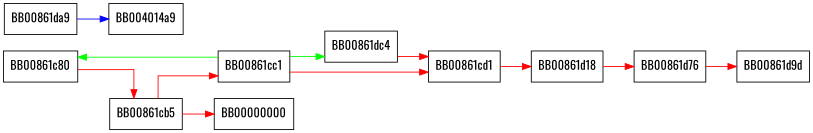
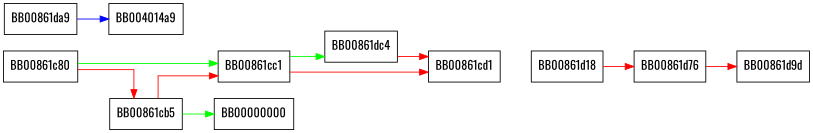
(152, 57) -> (144, 63)
(511, 67) -> none
(194, 114) -> (194, 114)
